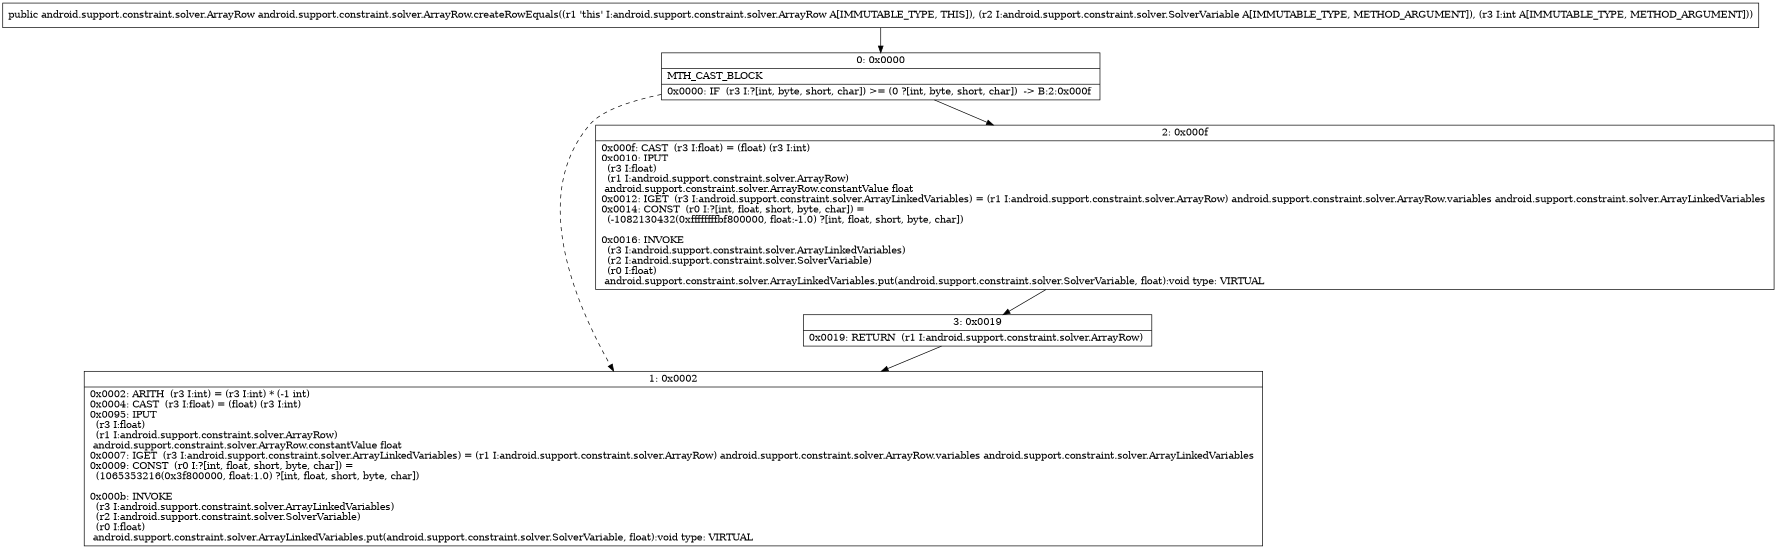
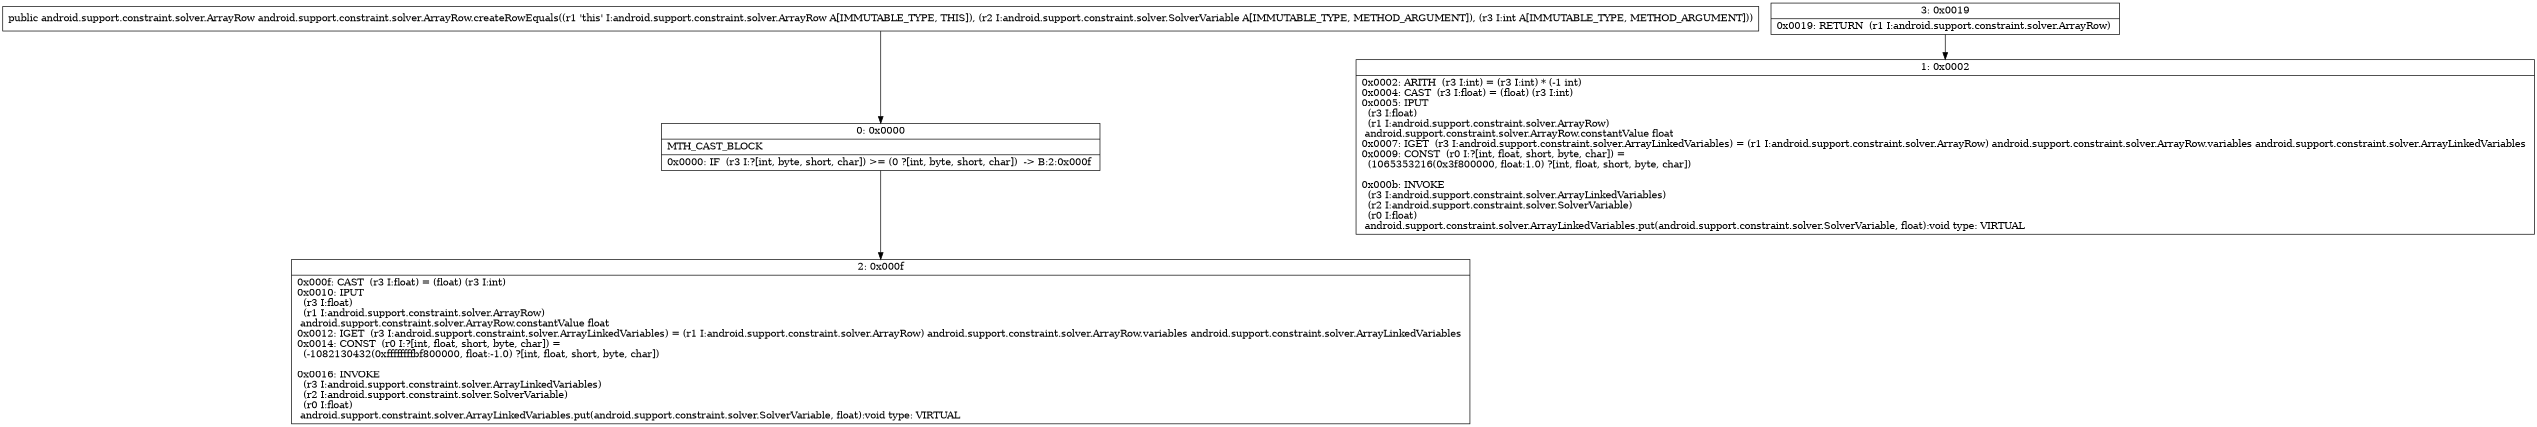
(561, 207) -> none
(1028, 300) -> none
(126, 415) -> (1398, 103)
